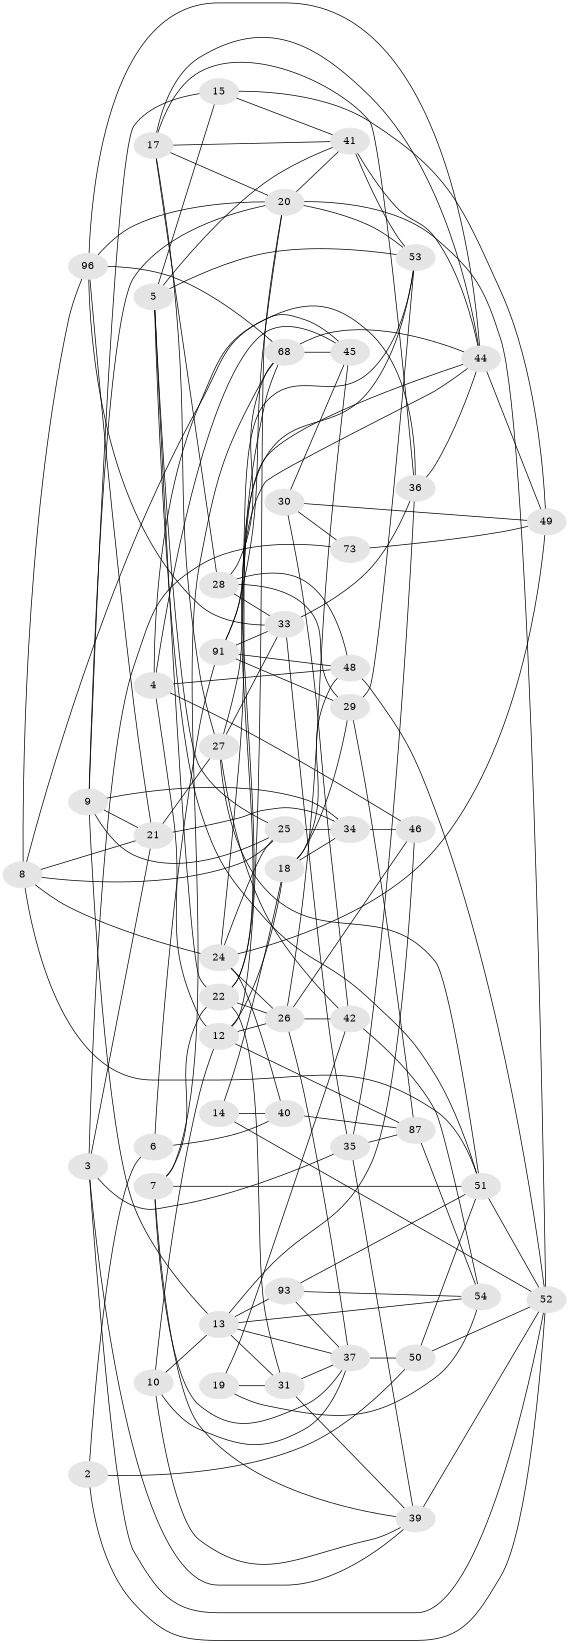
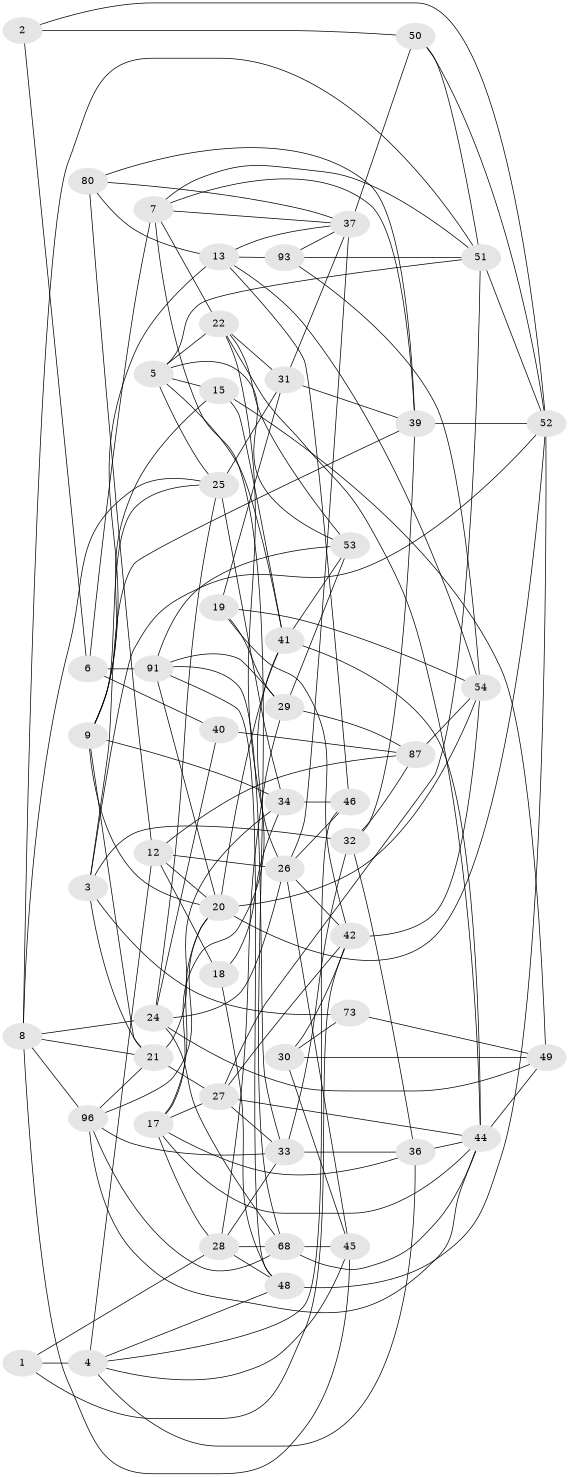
(356, 220) -> (396, 837)
none -> (126, 363)
(329, 792) -> (252, 658)
(219, 1114) -> none
(350, 1147) -> (350, 841)
(252, 1355) -> (242, 449)
none -> (23, 1363)
(154, 1383) -> (88, 181)
